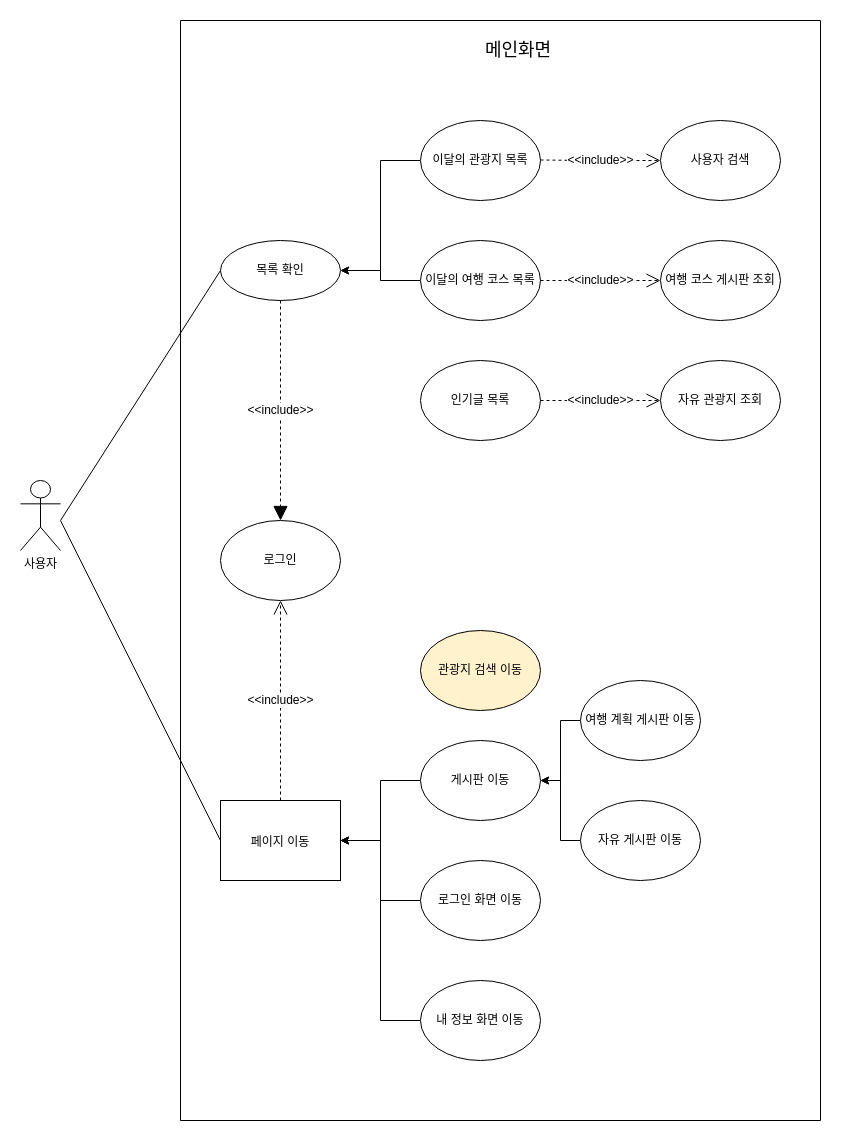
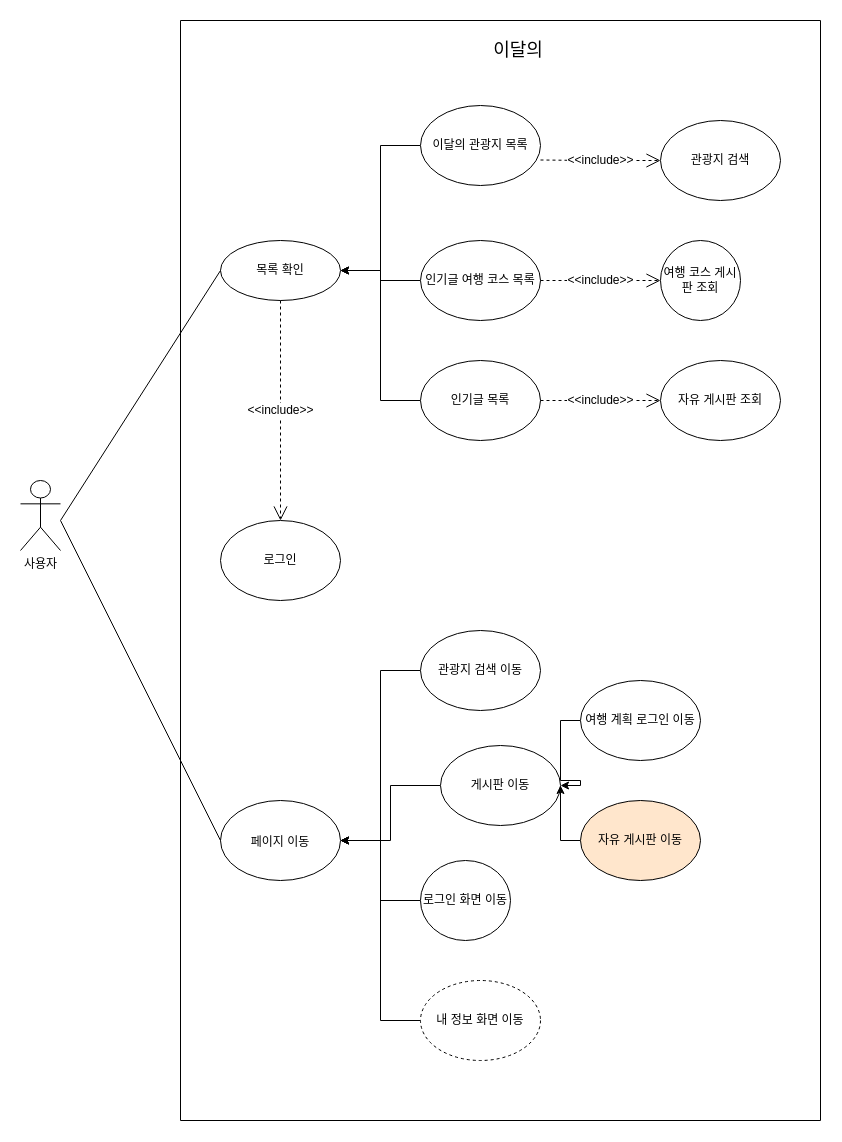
(521, 51) -> (521, 51)
(481, 161) -> (481, 146)
(721, 161) -> (721, 161)
(481, 281) -> (481, 281)
(721, 281) -> (701, 281)
none -> (381, 362)
(721, 401) -> (721, 401)
(281, 505) -> (281, 511)
(481, 671) -> (481, 671)
(281, 702) -> none
none -> (381, 705)
(641, 721) -> (641, 721)
(481, 781) -> (501, 786)
(281, 841) -> (281, 841)
(641, 841) -> (641, 841)
(481, 901) -> (466, 901)
(481, 1021) -> (481, 1021)
